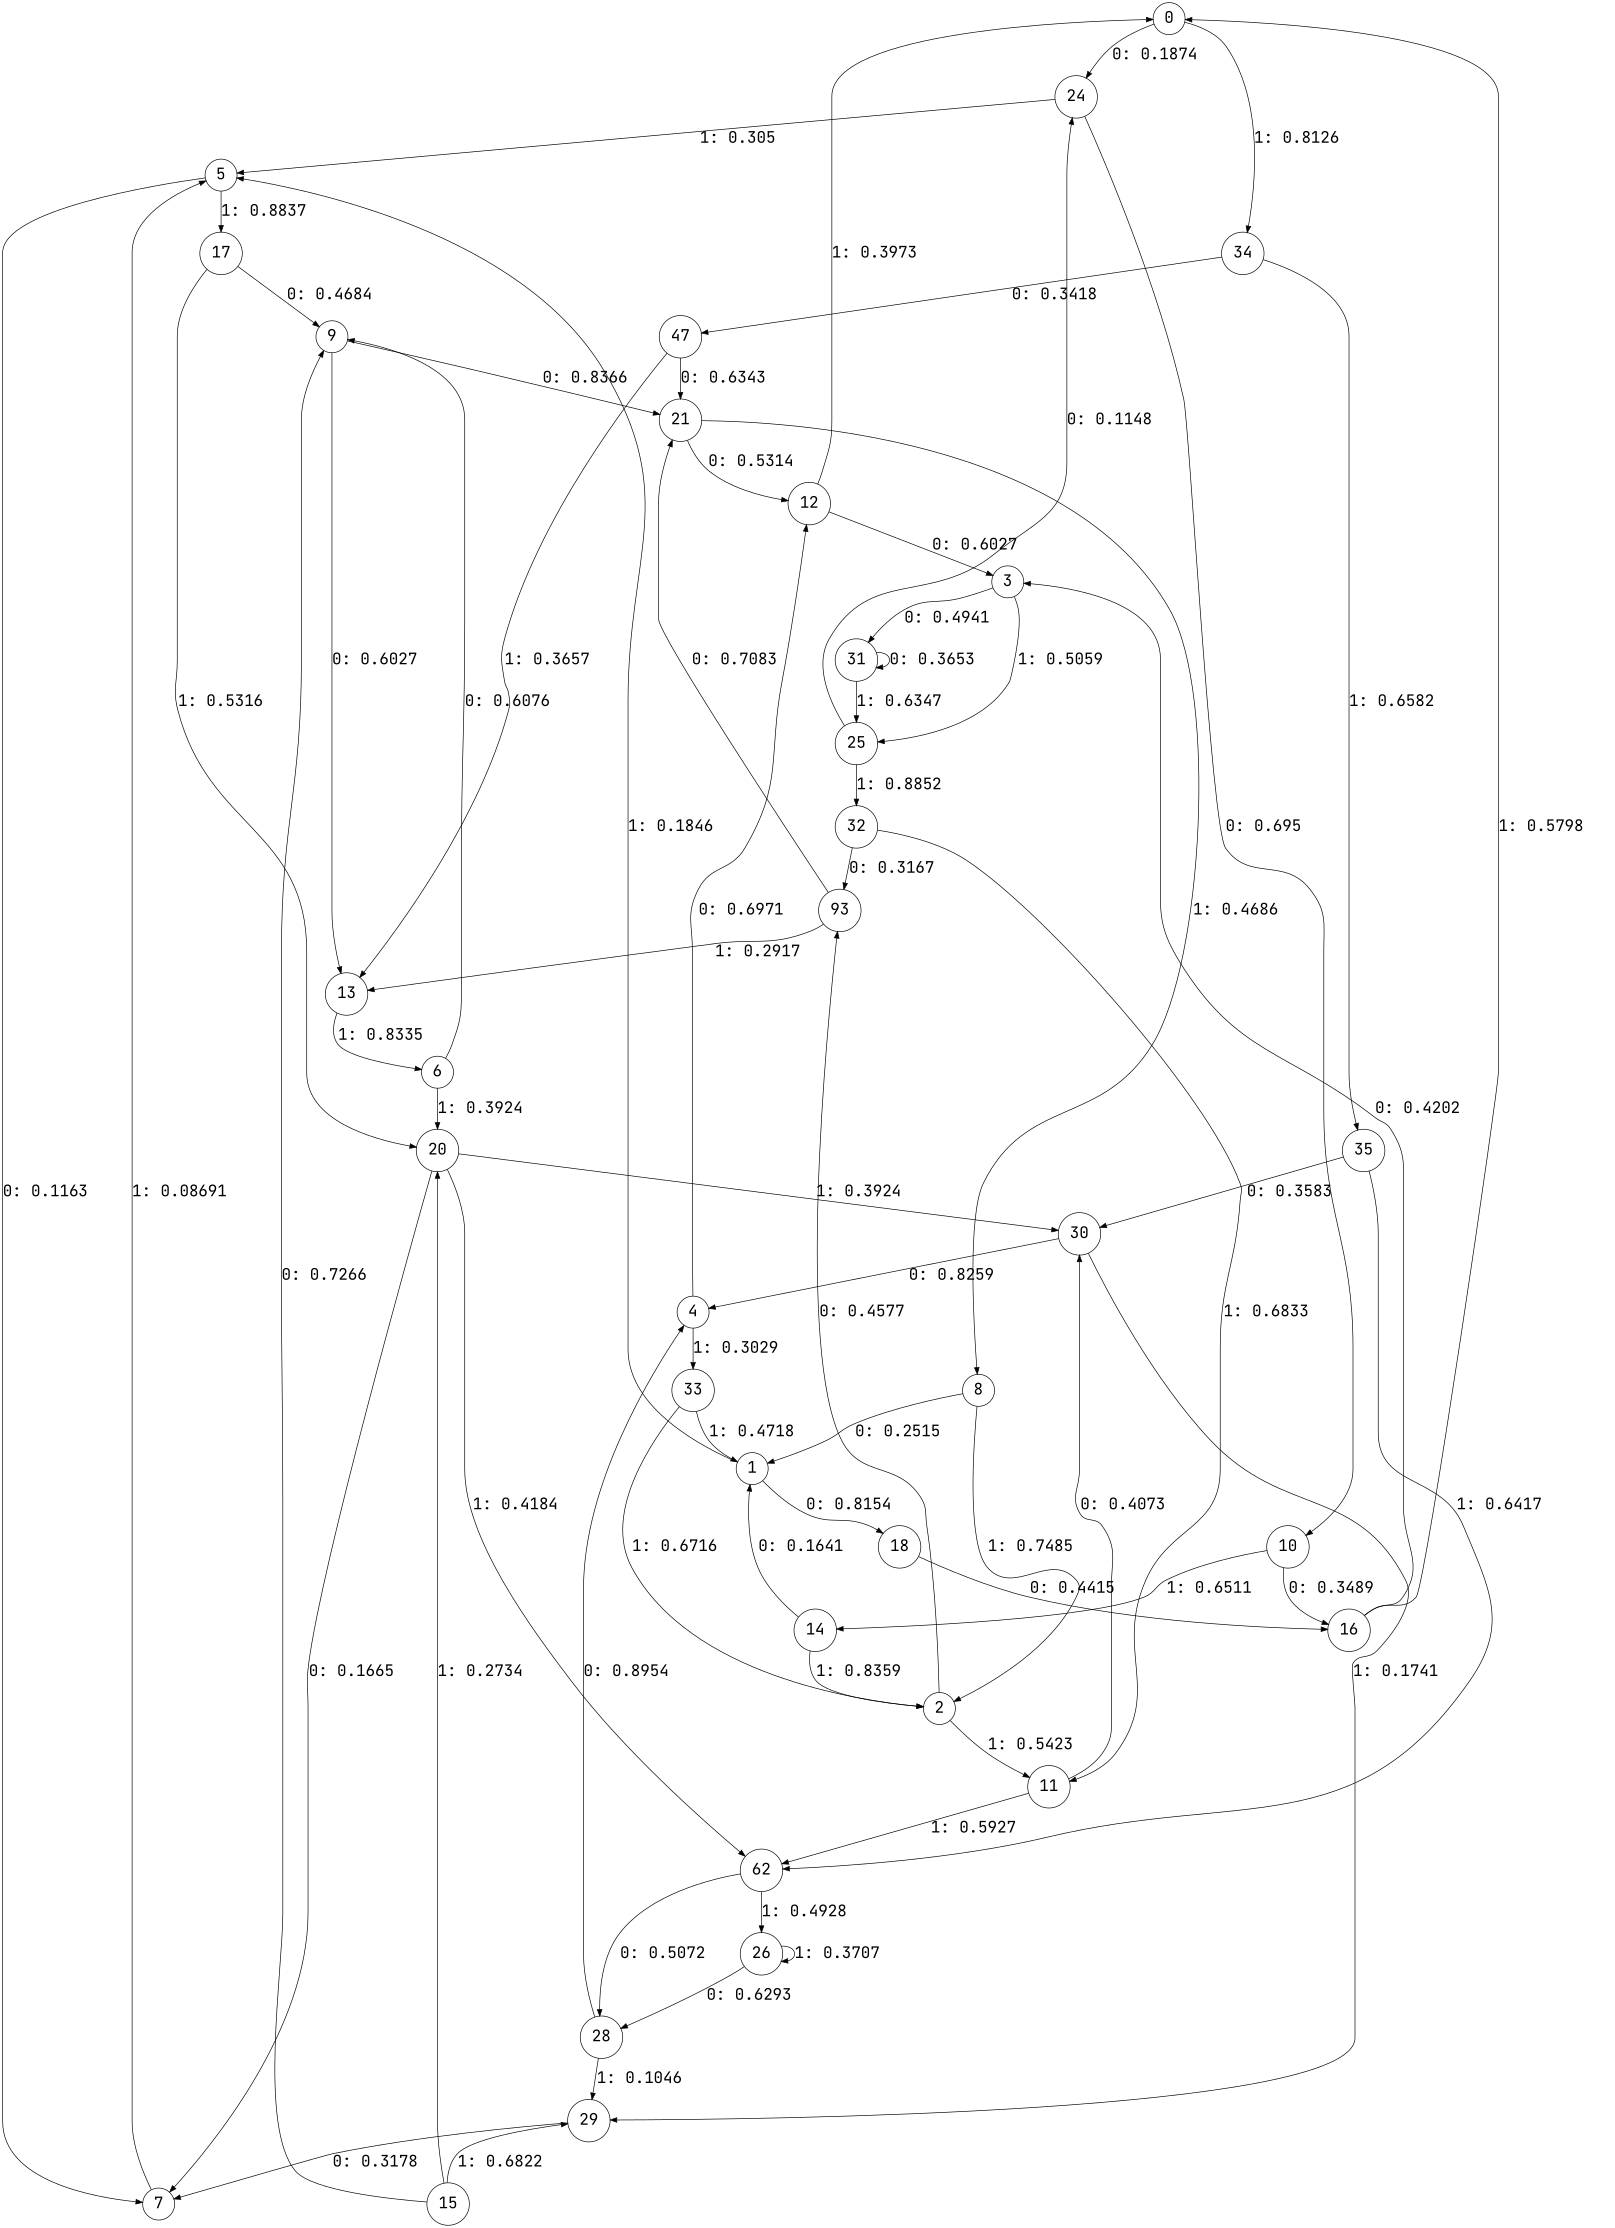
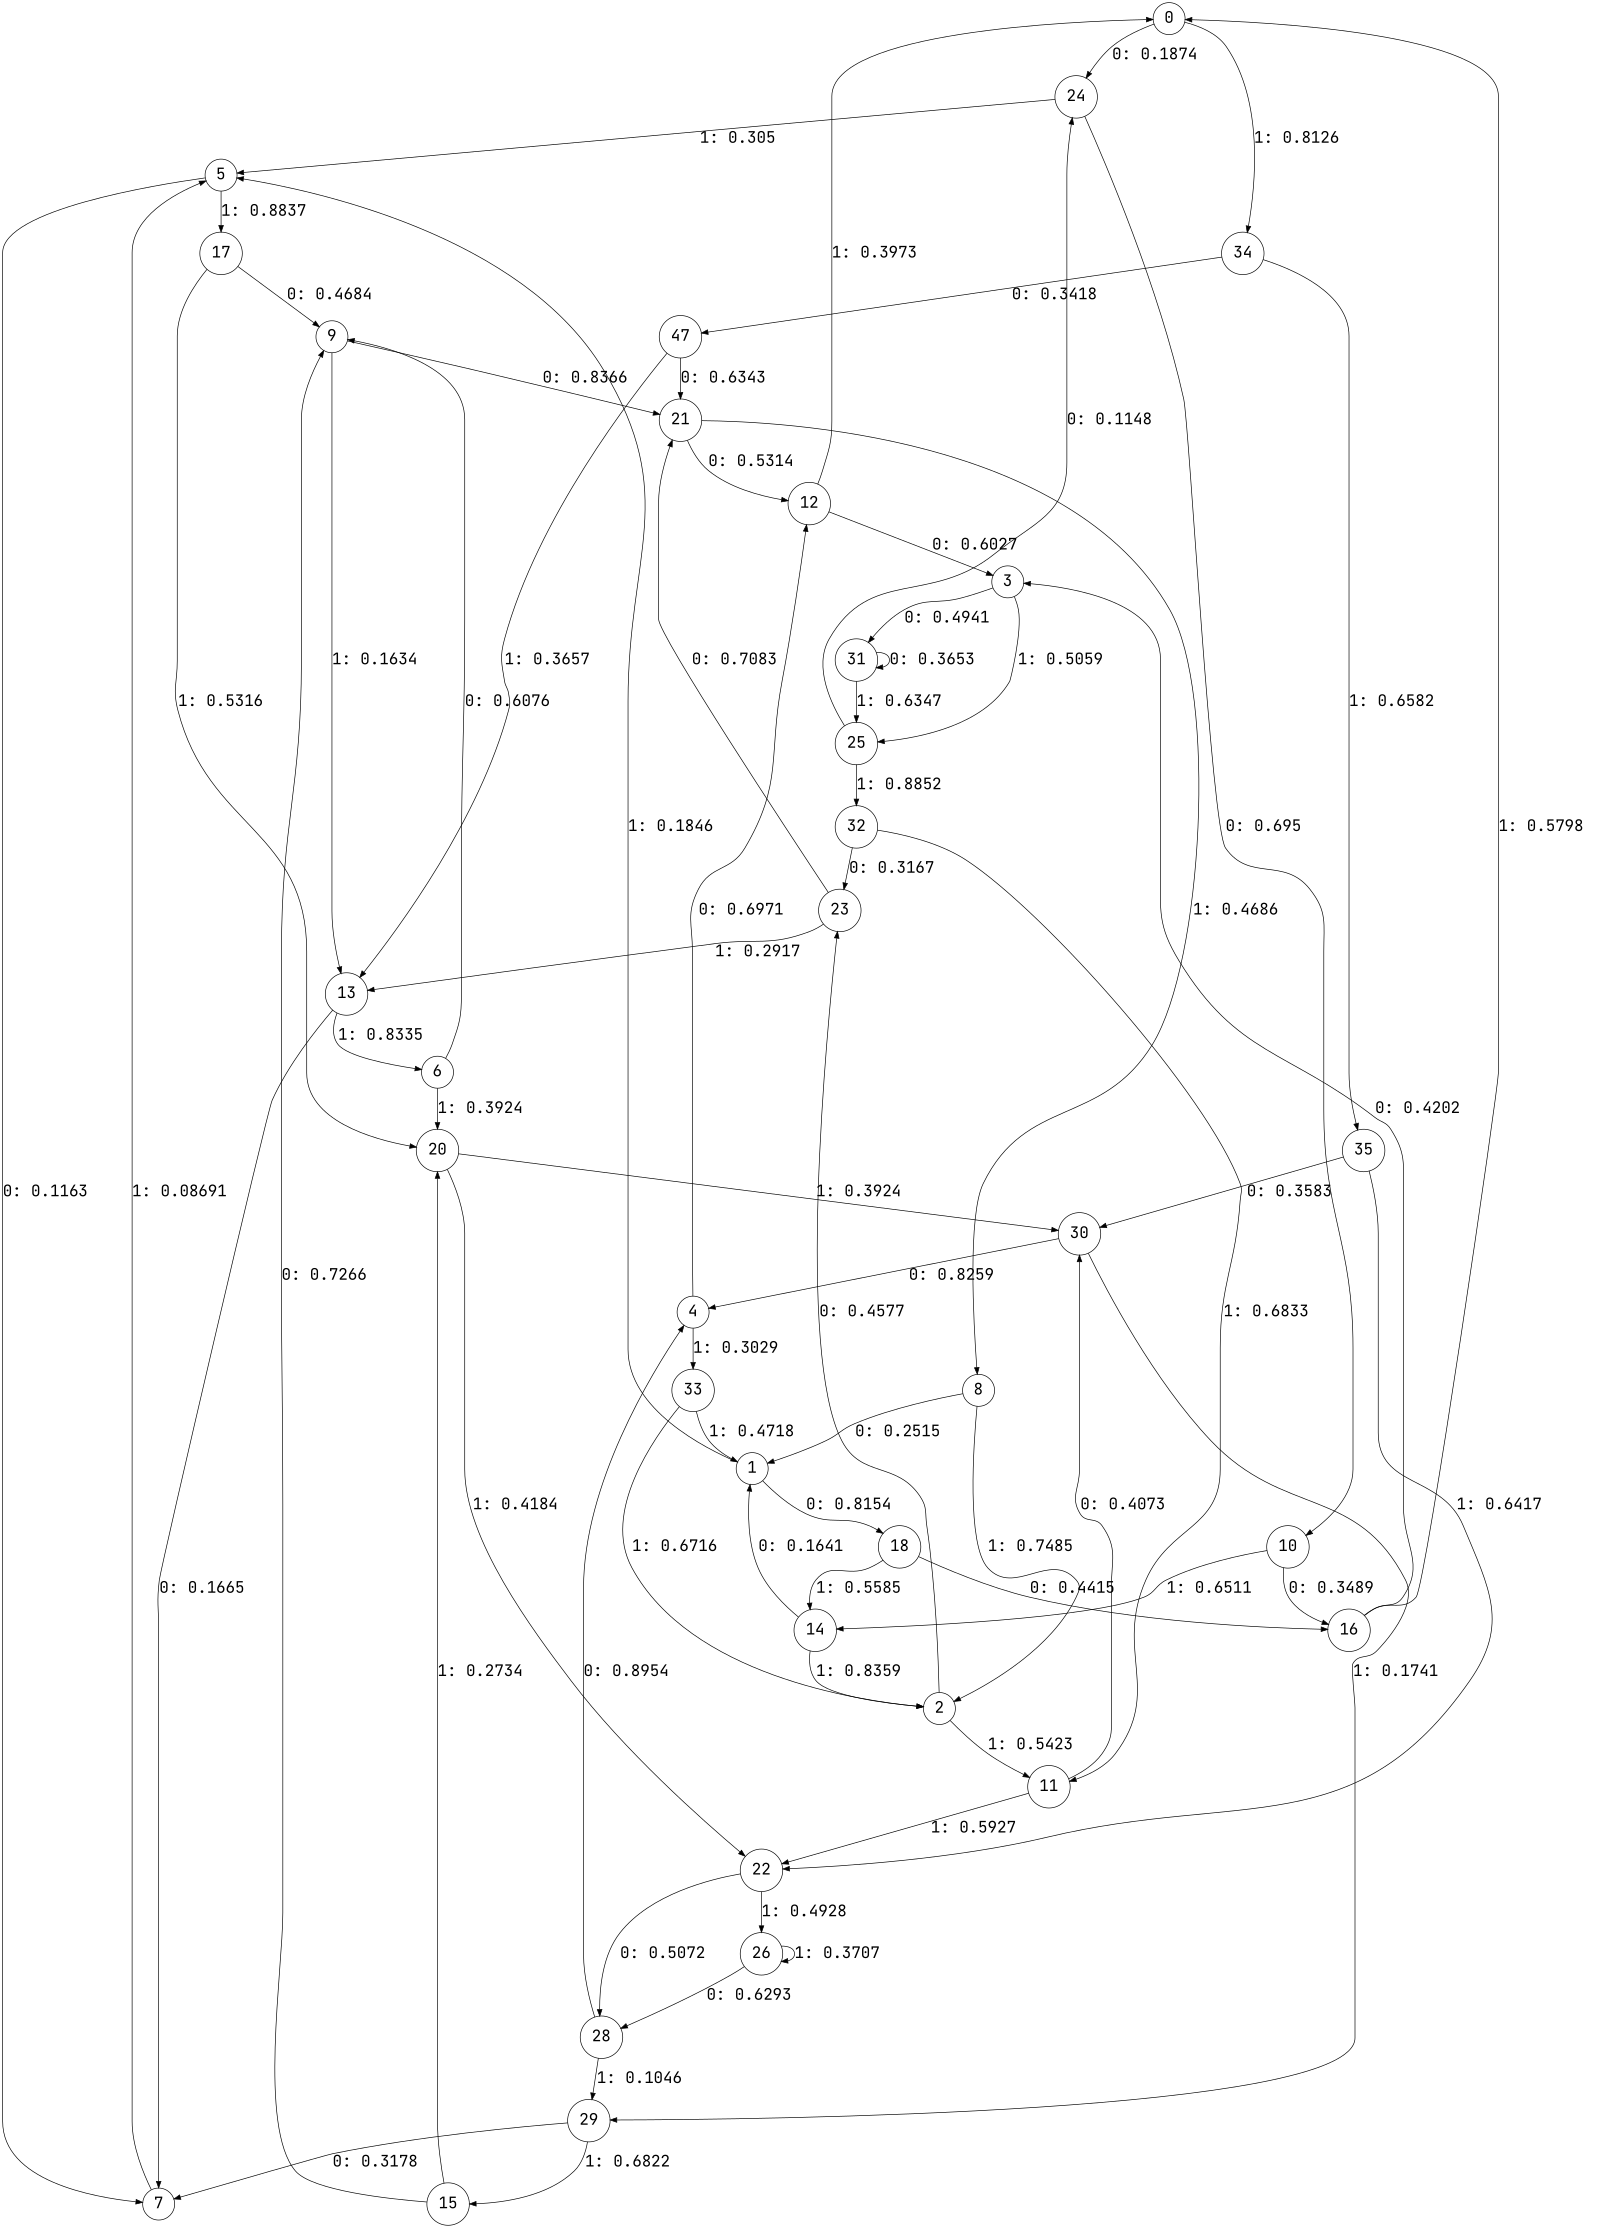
(389, 660) -> (389, 660)
(840, 910) -> (840, 910)
none -> (837, 1570)
(308, 1690) -> (159, 1580)
(761, 1870) -> (761, 1870)
(492, 2138) -> (544, 2190)
